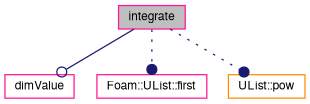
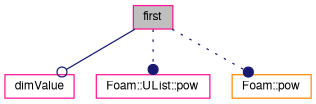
(152, 17) -> (153, 17)
(152, 86) -> (153, 86)
(267, 86) -> (272, 86)
